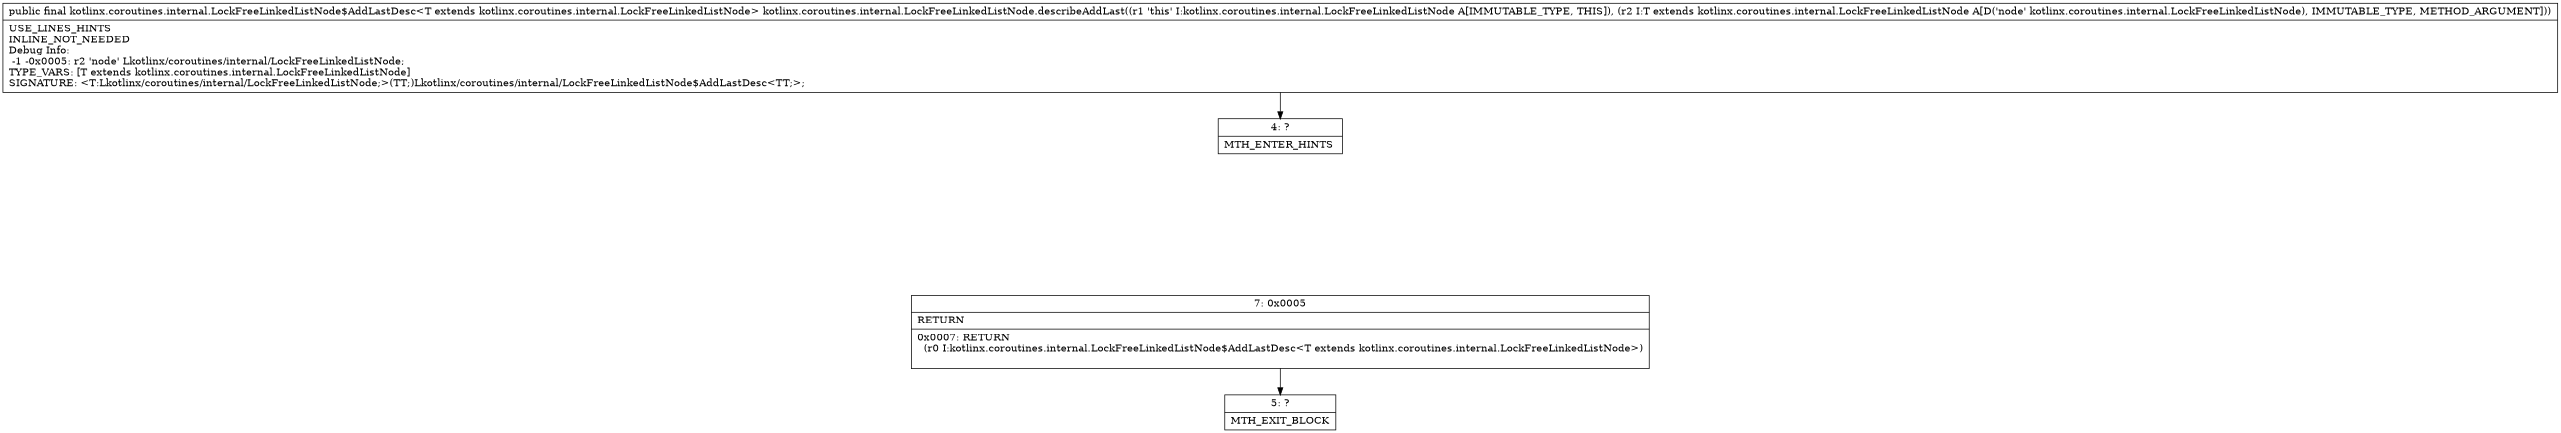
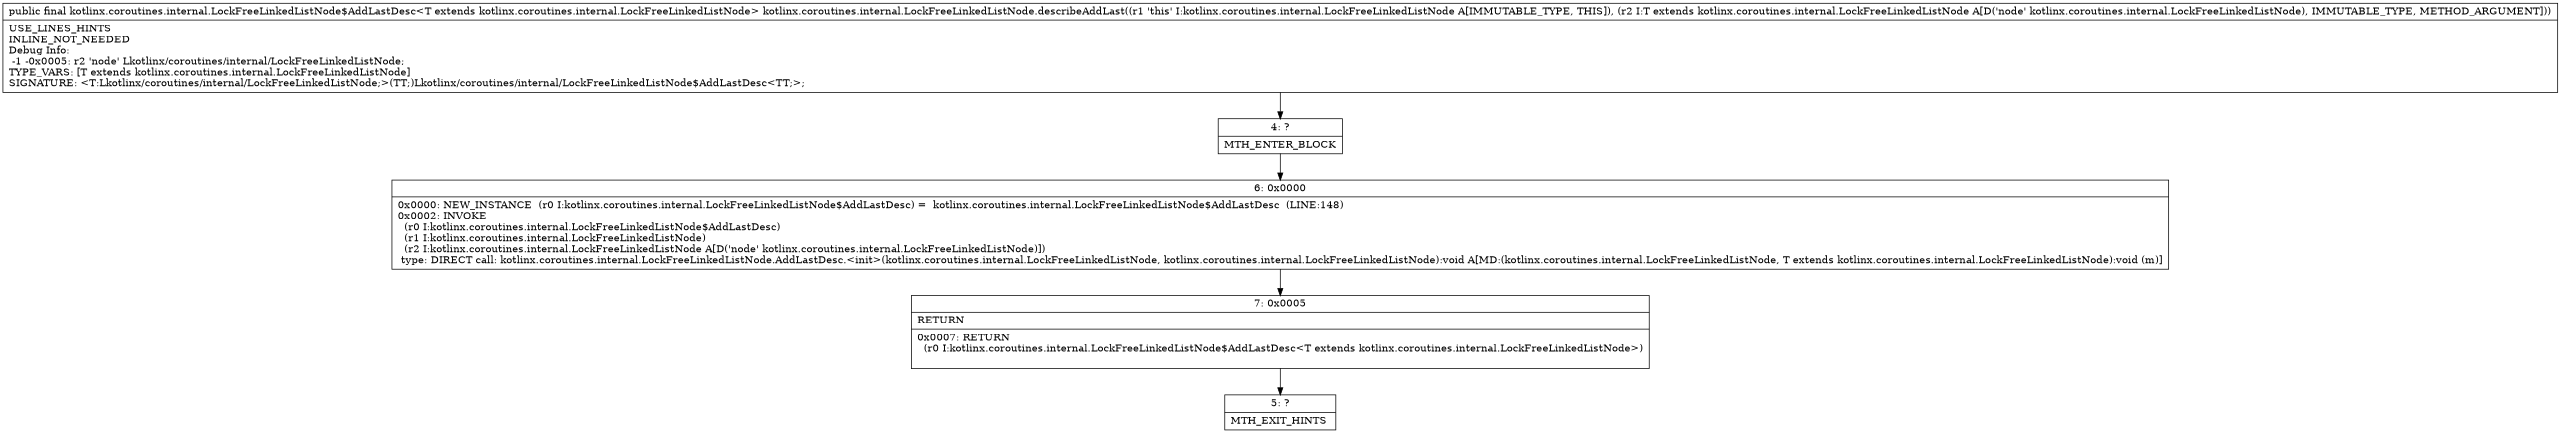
(1279, 145) -> (1280, 145)
none -> (1280, 225)
(1280, 421) -> (1279, 421)
